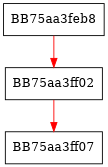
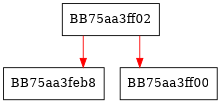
(54, 47) -> (83, 47)
(54, 148) -> (169, 84)
